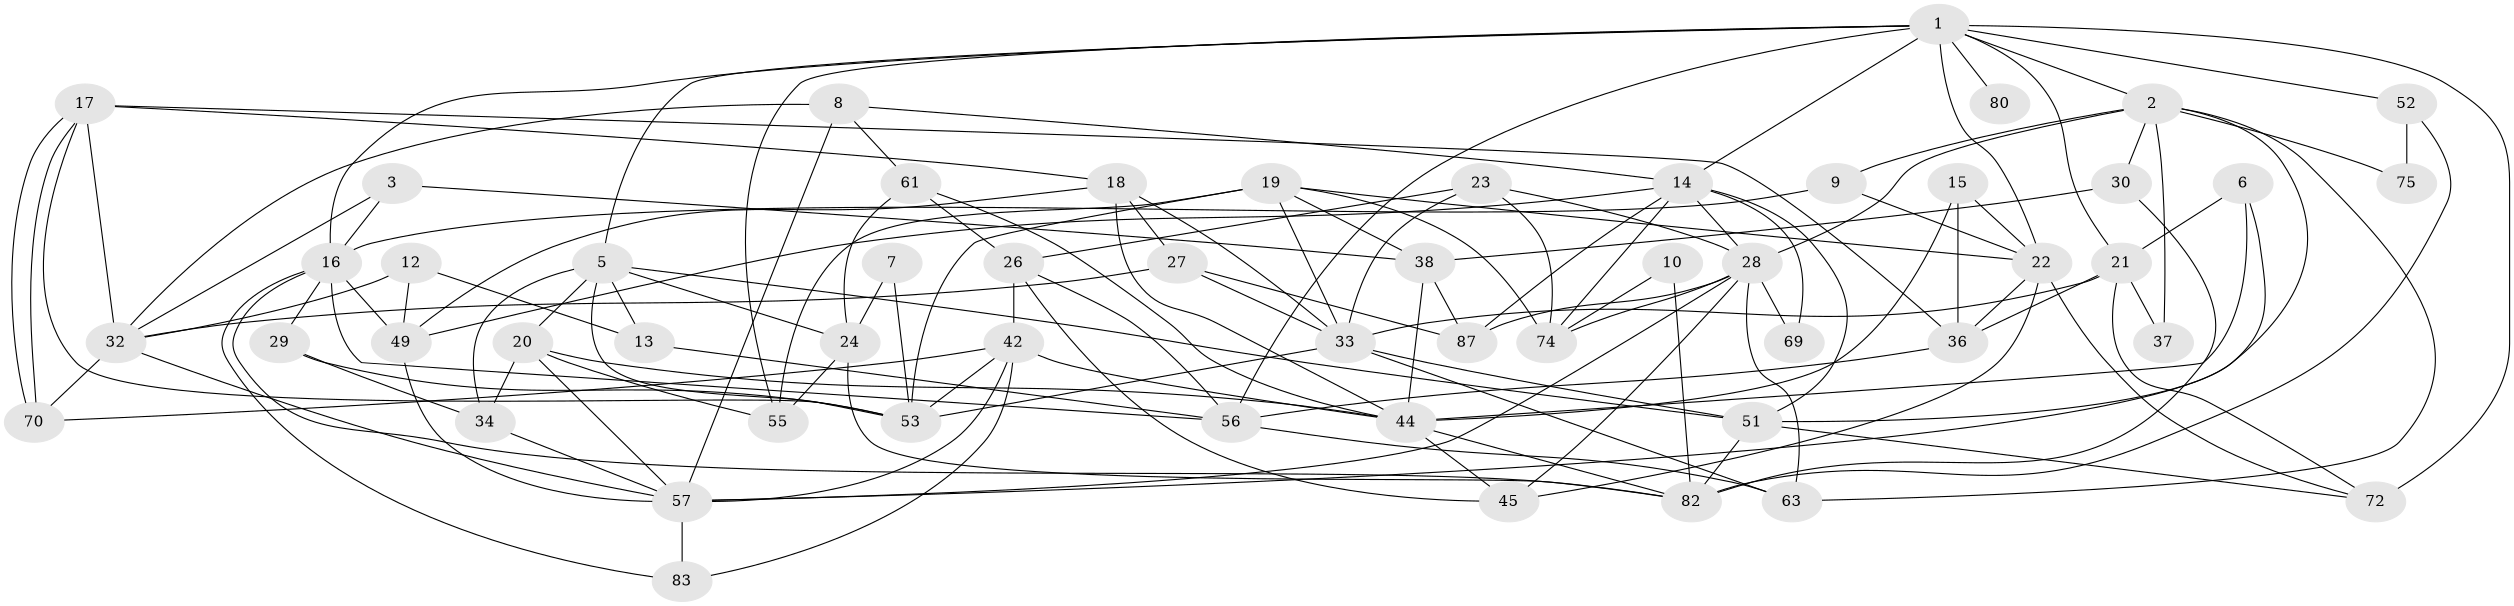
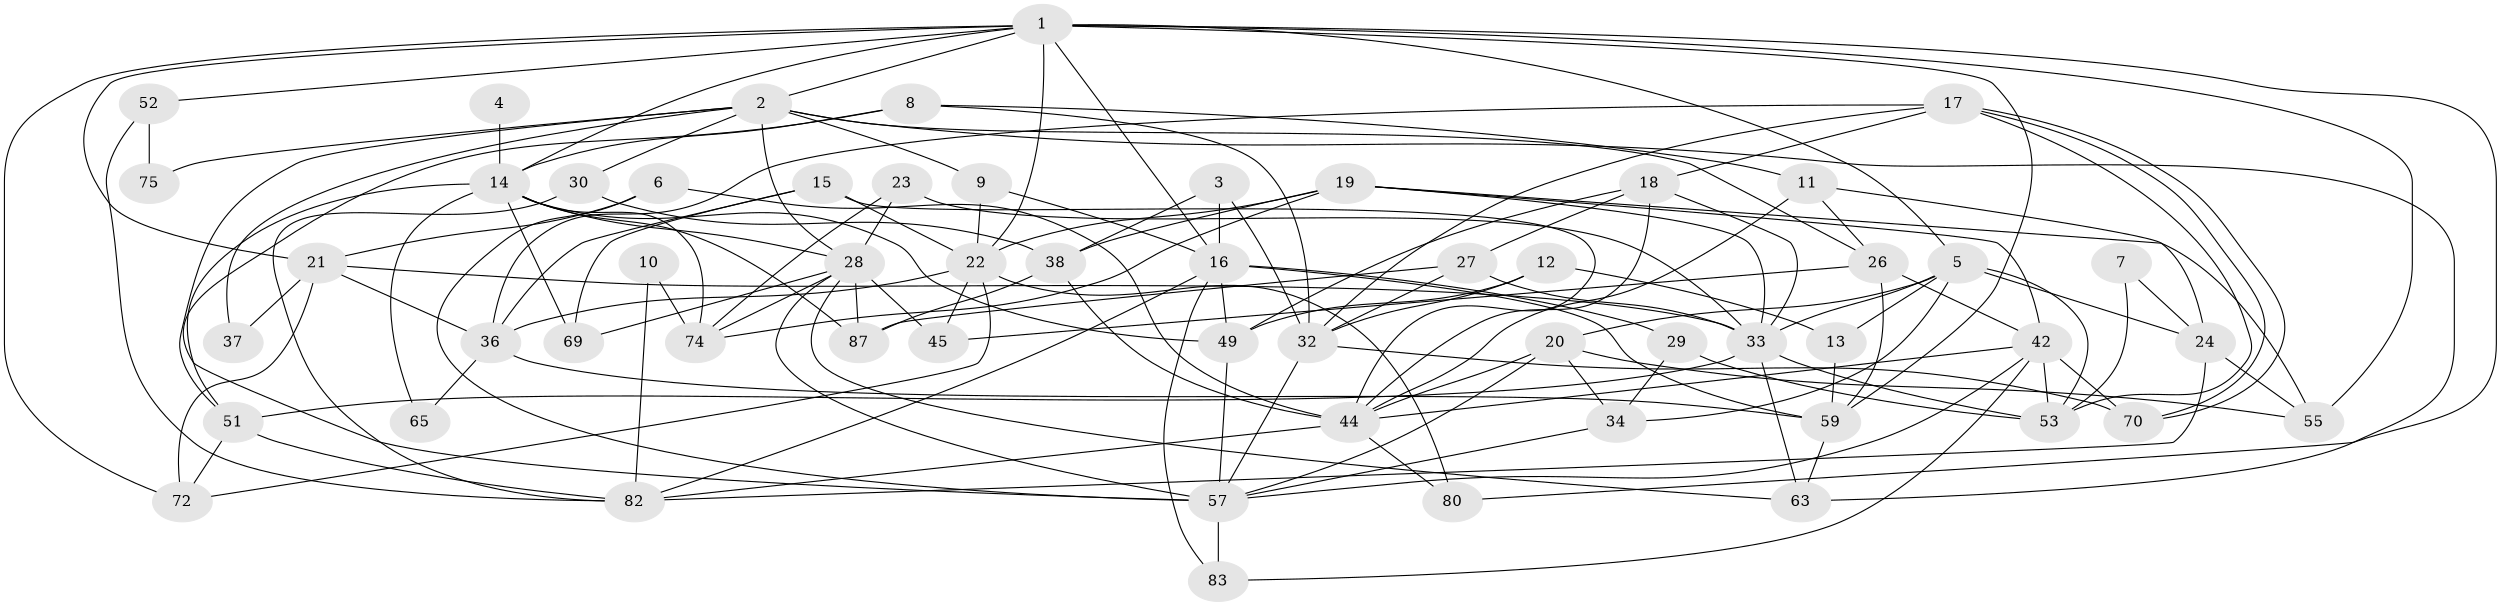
none -> (500, 104)
(911, 184) -> (1808, 184)
(1237, 225) -> (1334, 134)
(1000, 235) -> (1911, 232)
none -> (612, 241)
none -> (1358, 331)
(1177, 342) -> (1838, 309)
none -> (420, 422)
(1232, 422) -> (1831, 422)
(1458, 462) -> (1397, 459)
